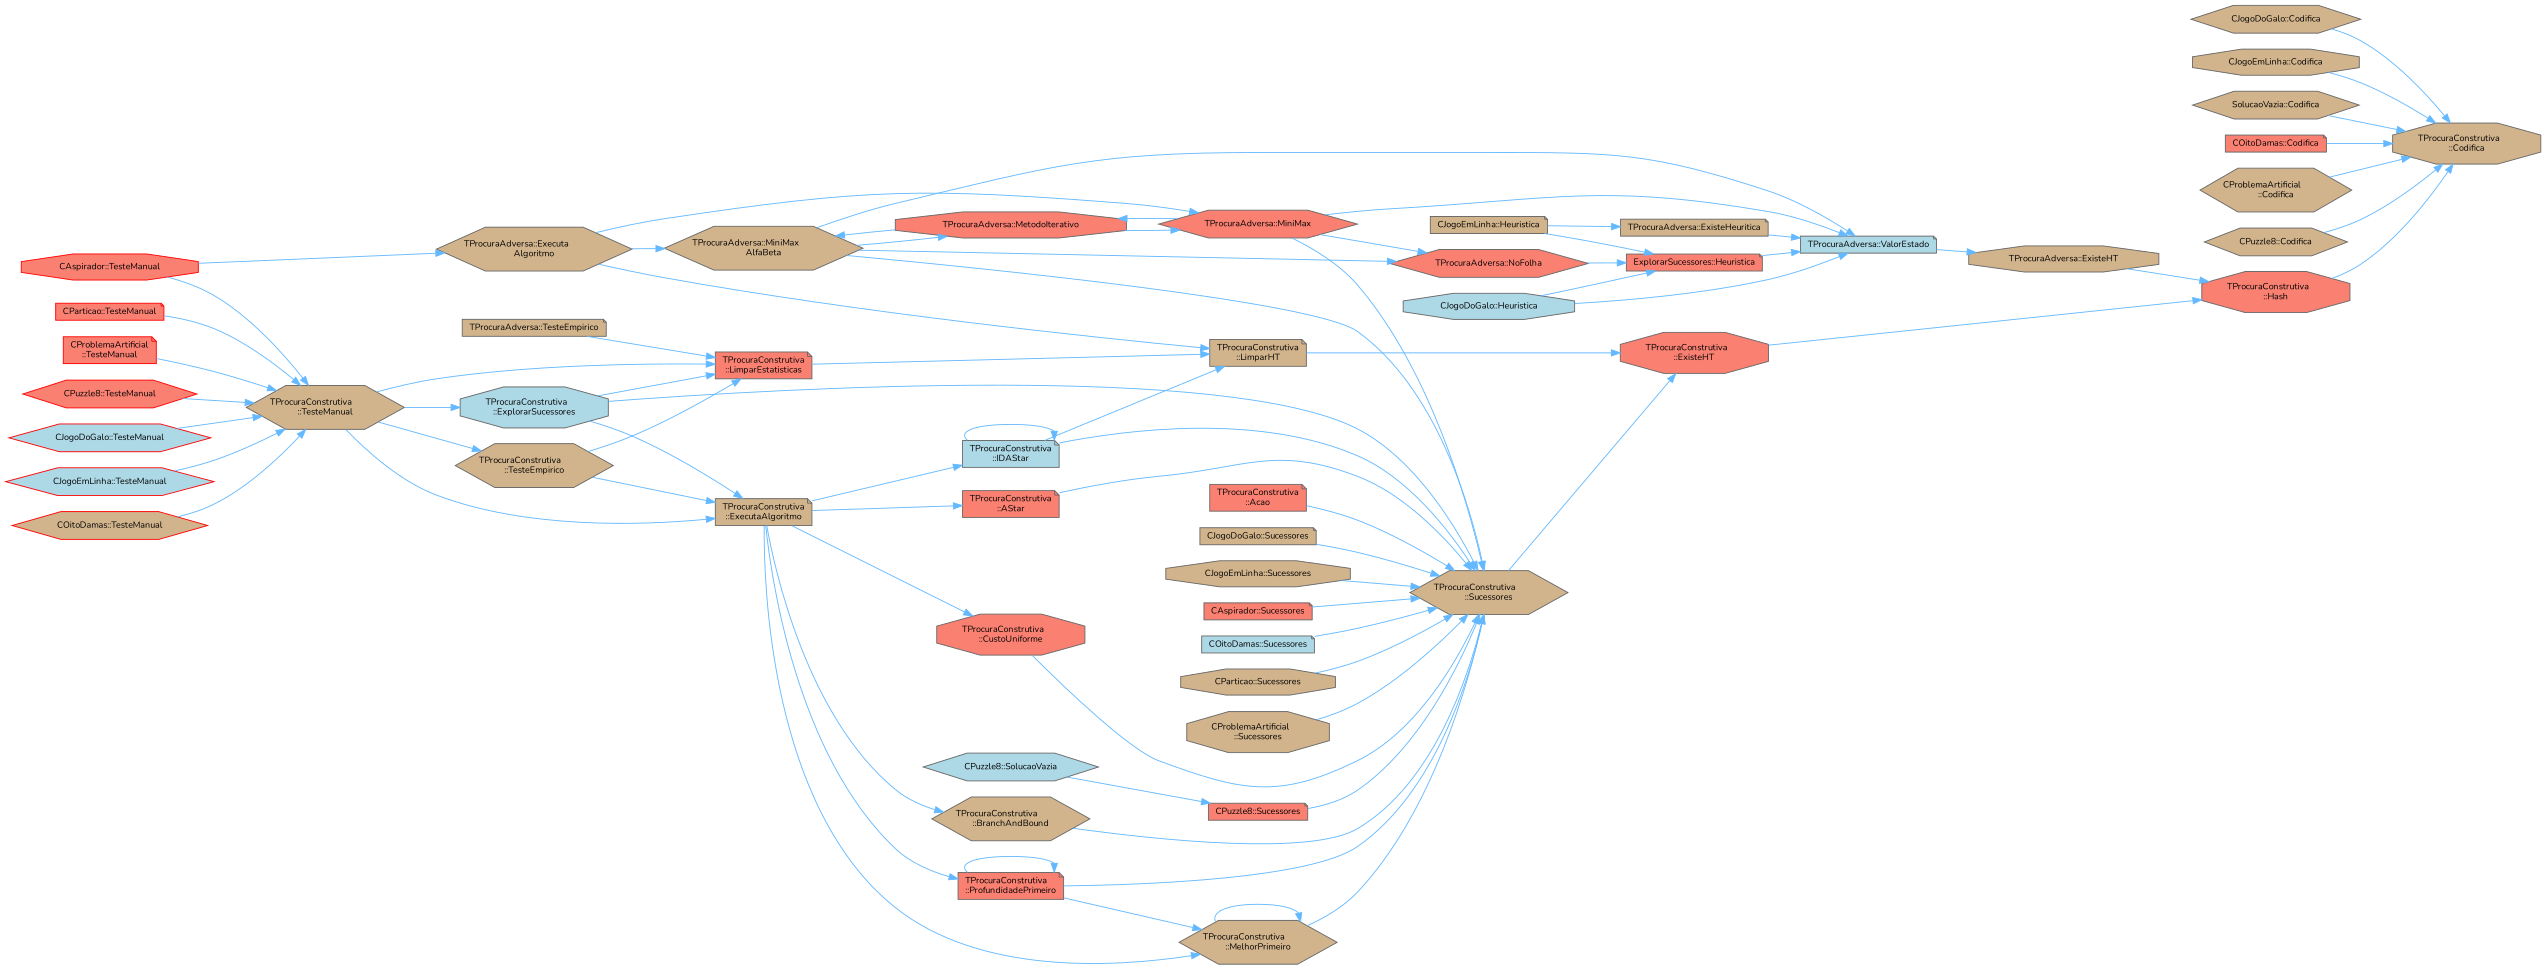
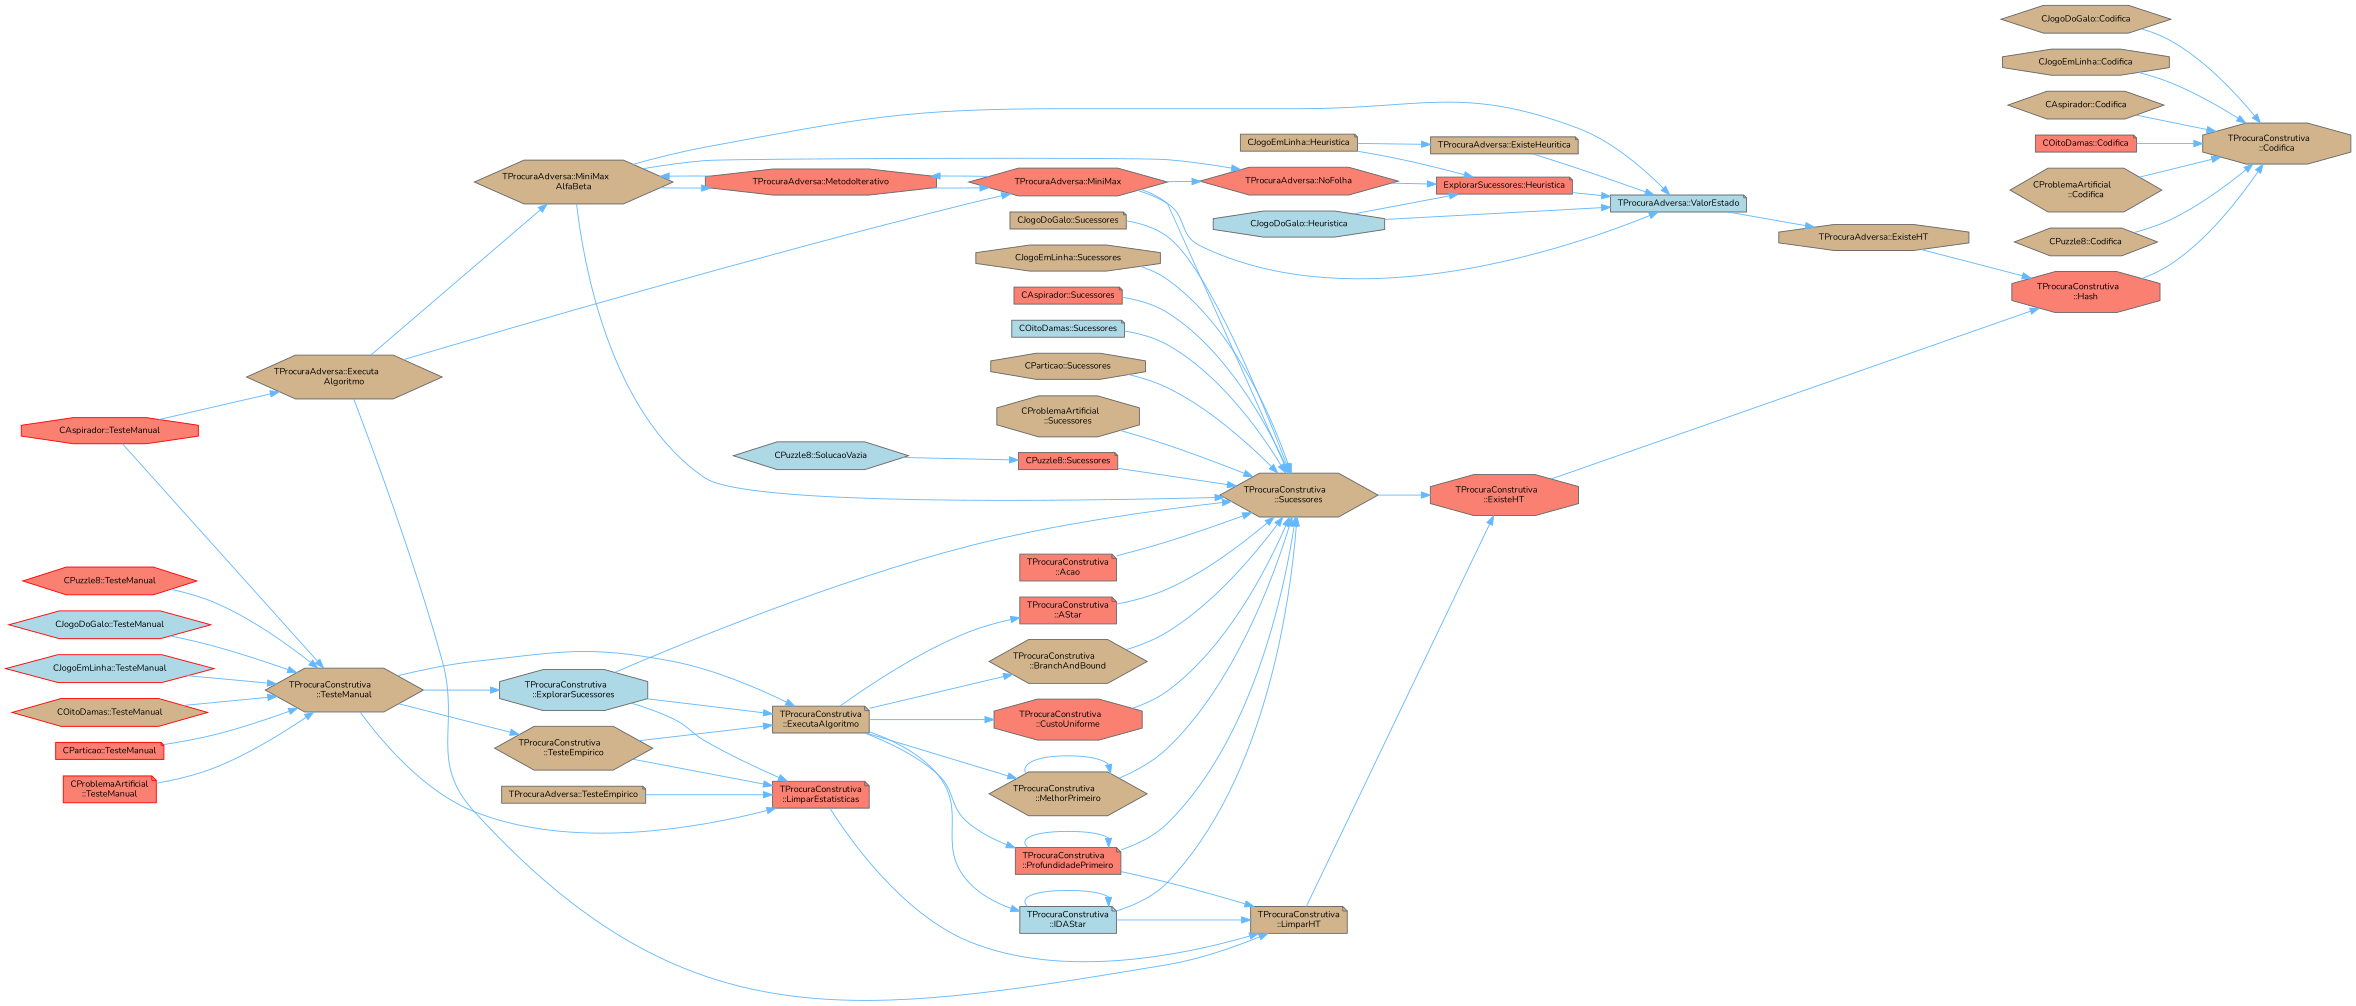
(2276, 105) -> (2086, 105)
(1128, 913) -> (1183, 886)
